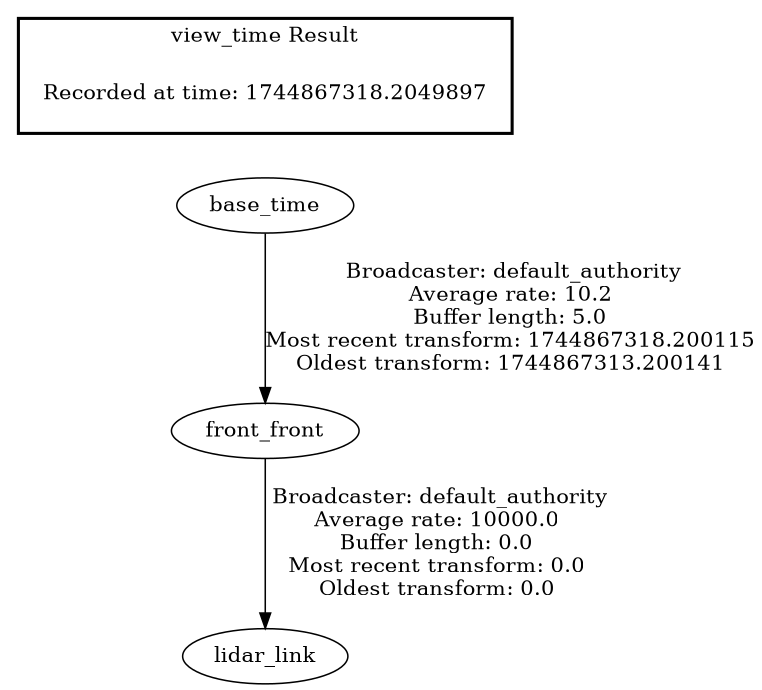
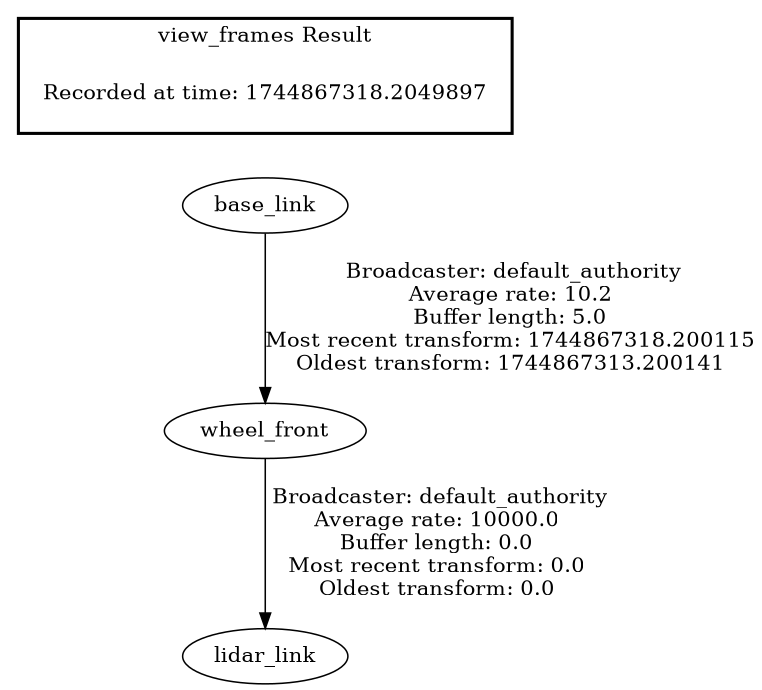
(265, 36) -> (265, 36)
(265, 205) -> (265, 205)
(265, 431) -> (265, 431)
